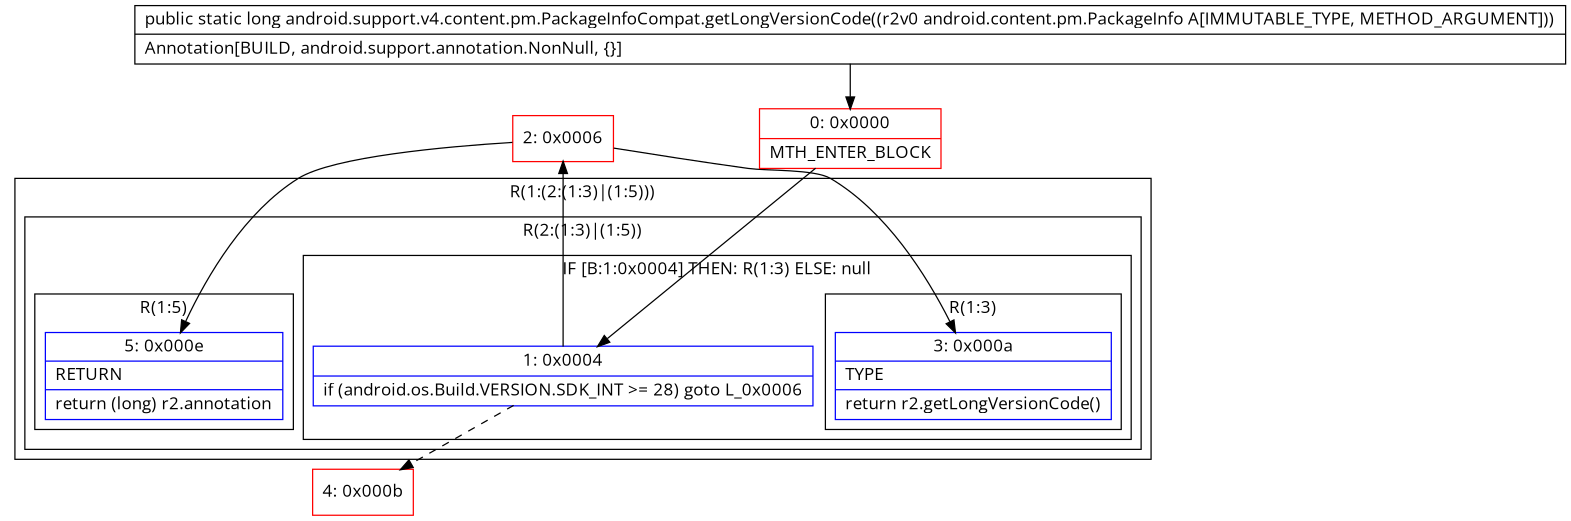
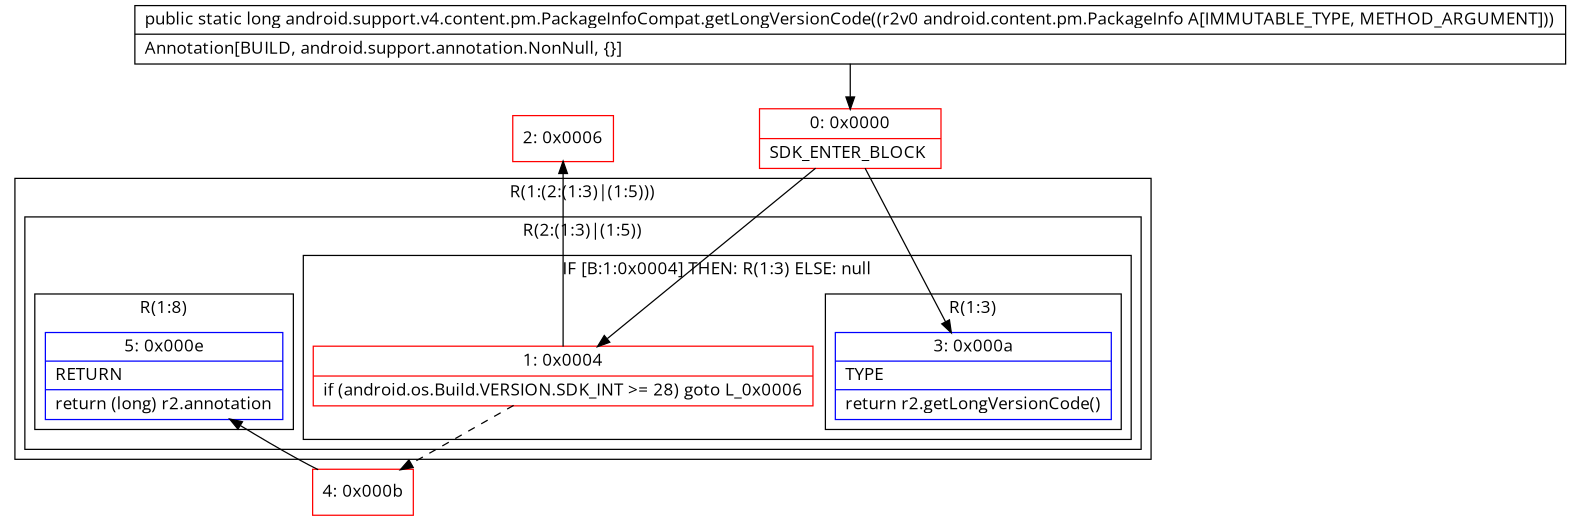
(850, 153) -> (848, 153)
(323, 168) -> (267, 442)
(786, 171) -> (905, 245)
(164, 308) -> (164, 308)
(563, 376) -> (563, 376)
